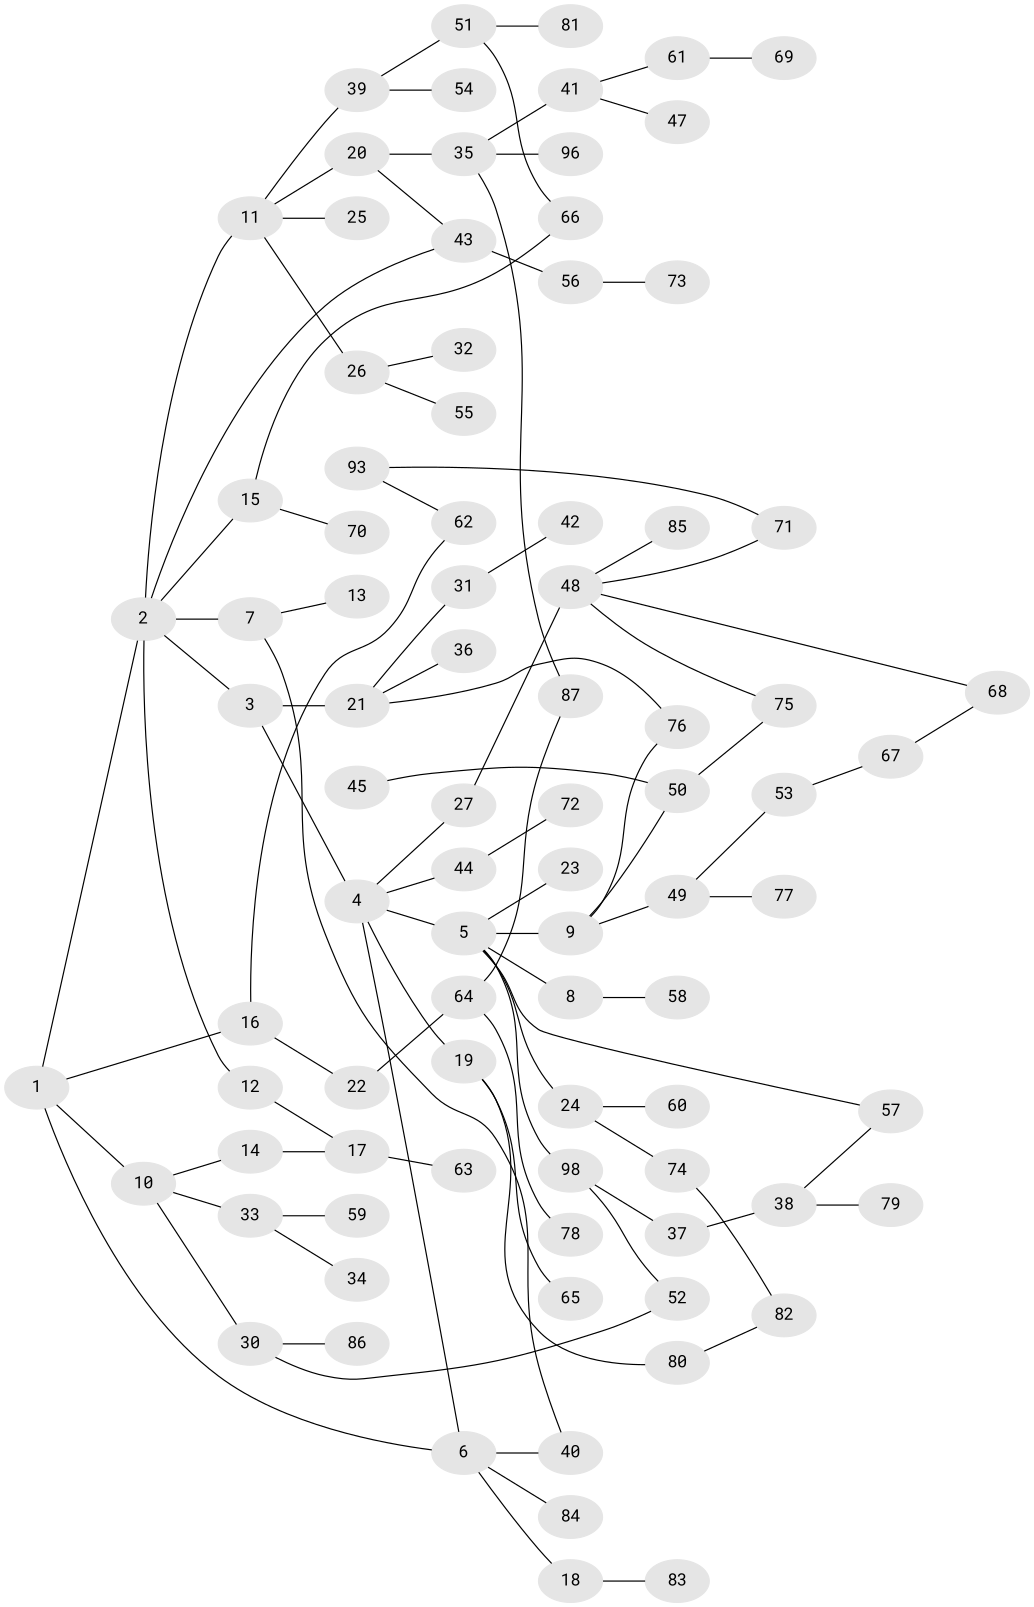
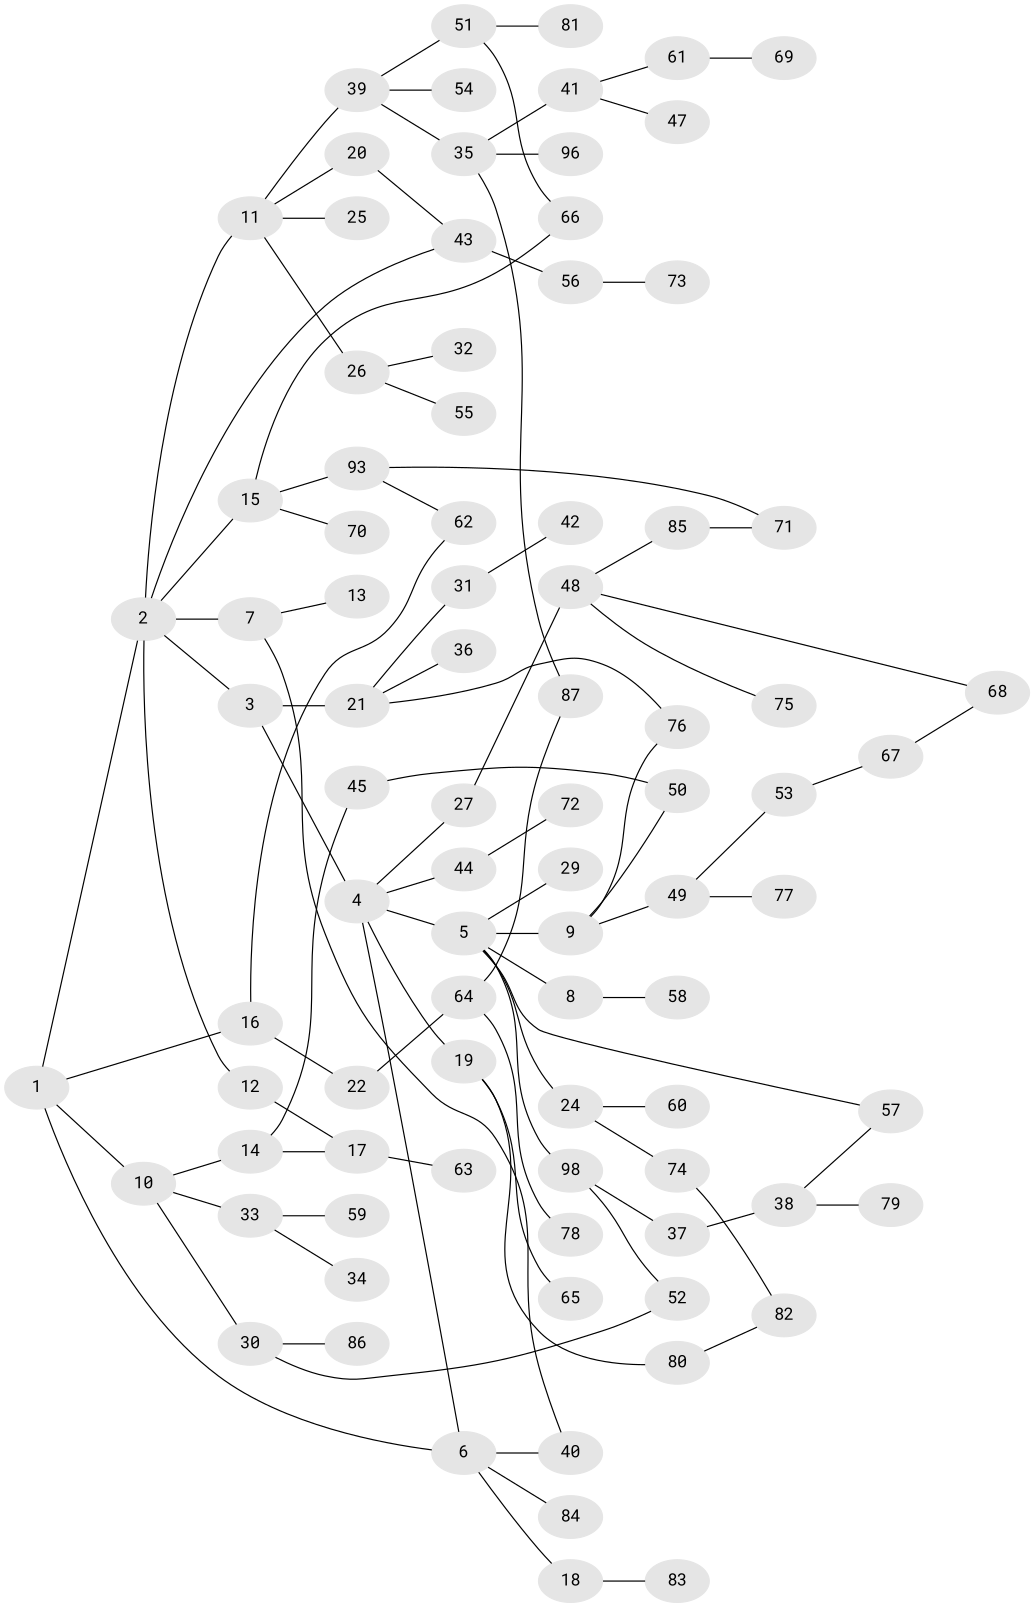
(411, 154) -> (410, 122)
none -> (304, 484)
(682, 568) -> (731, 528)
(731, 748) -> none
(571, 869) -> (571, 869)
none -> (312, 973)
